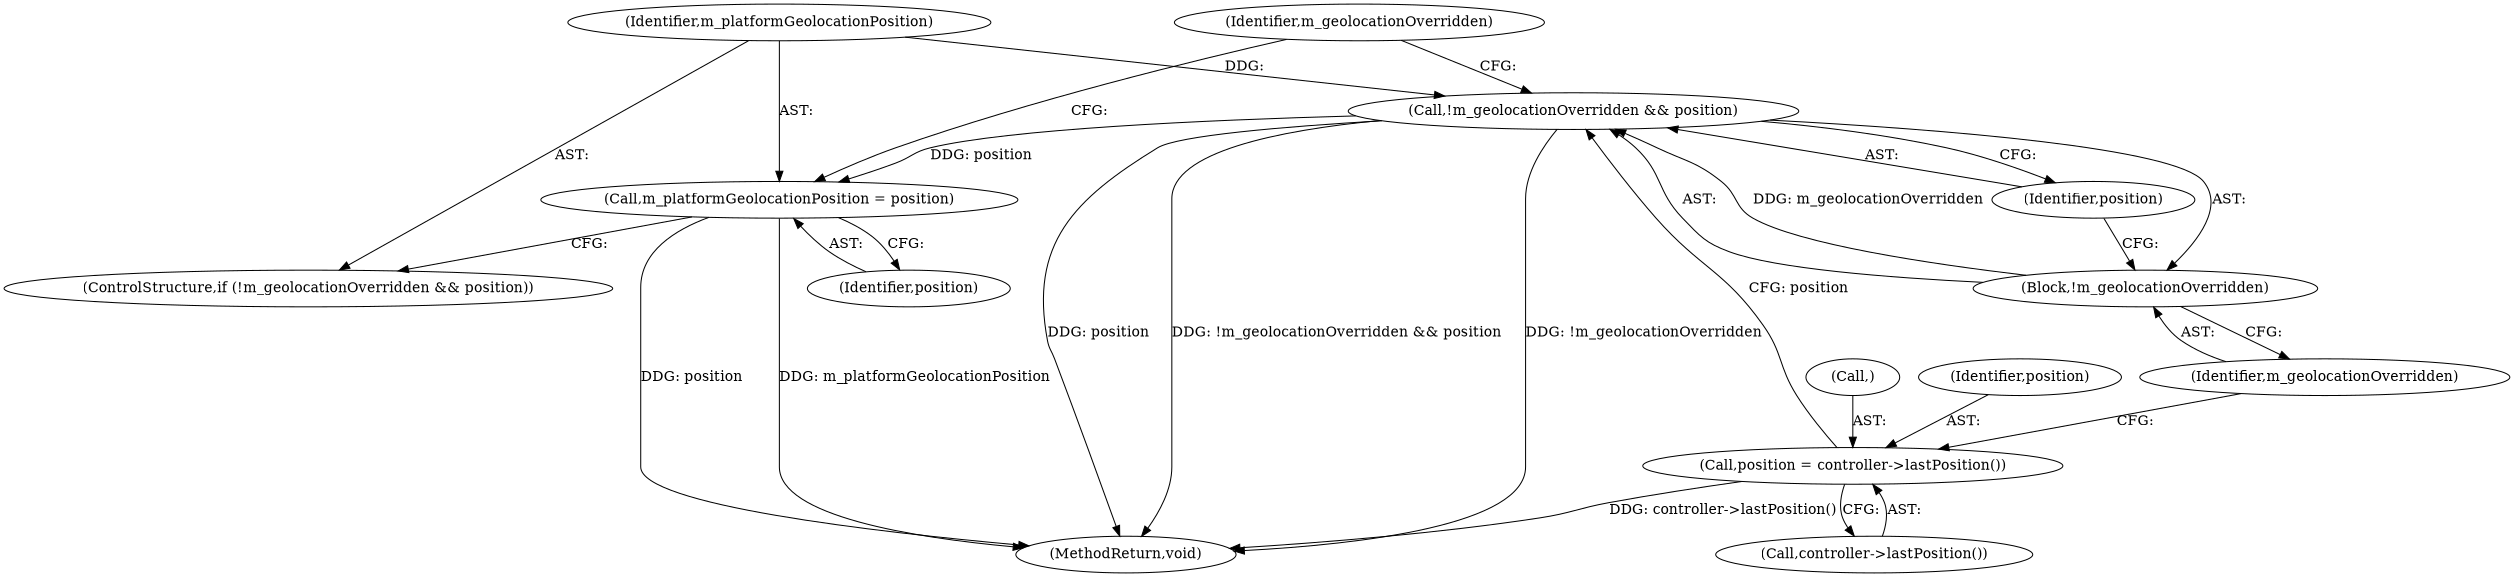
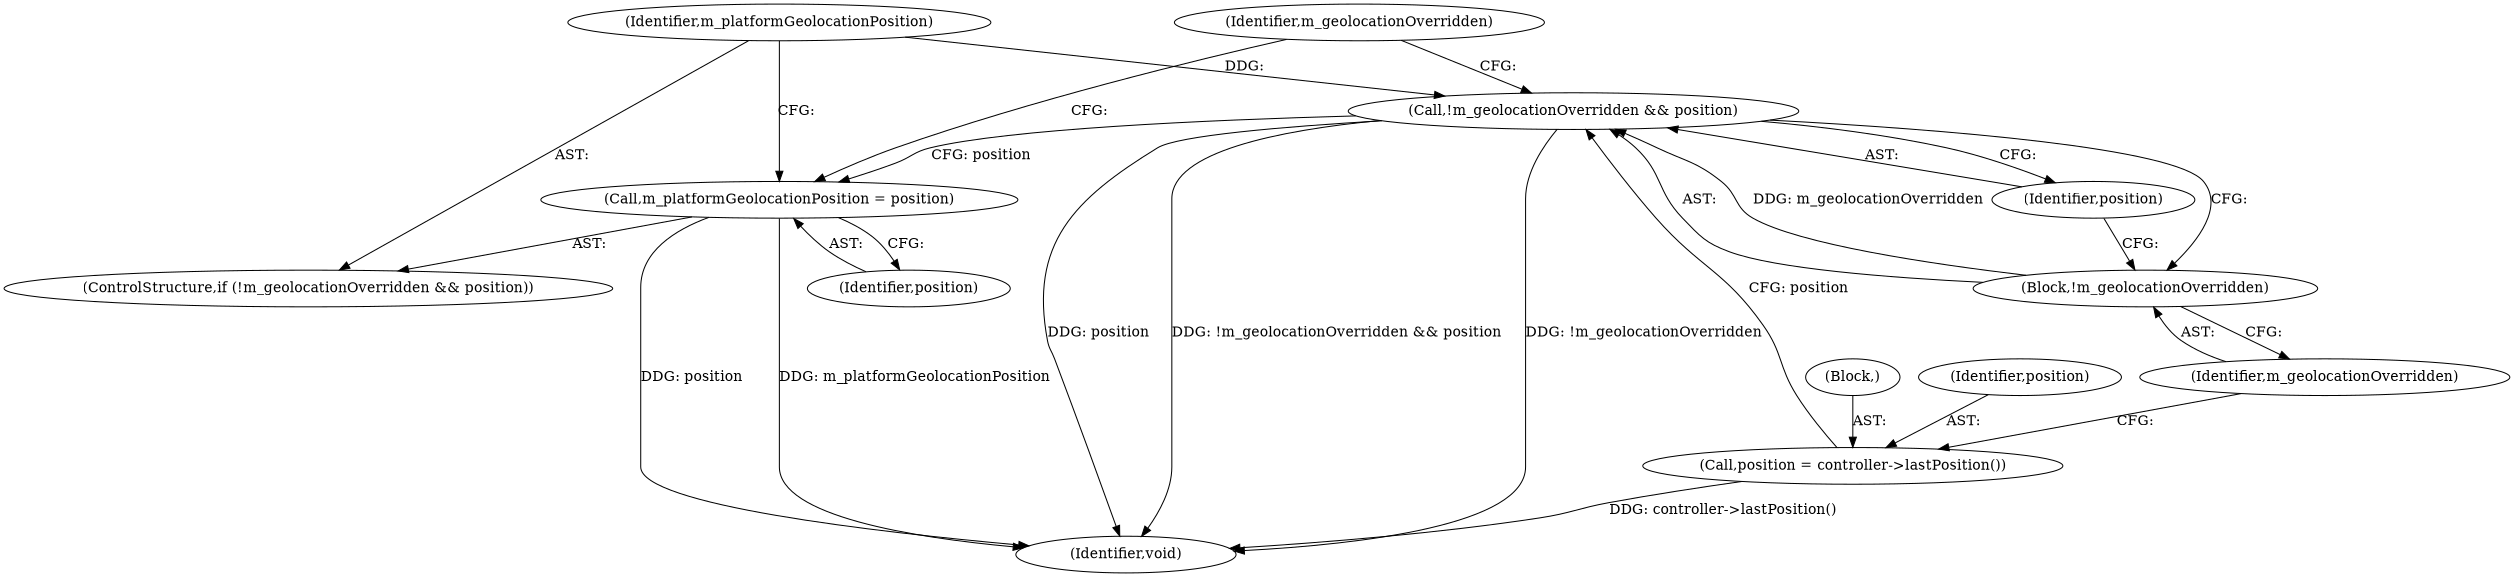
(799, 111) -> (799, 111)
(981, 155) -> (981, 155)
(2232, 200) -> (2232, 200)
(592, 244) -> (592, 244)
(1853, 377) -> (1853, 377)
(1126, 555) -> (1126, 555)
(1874, 555) -> none
